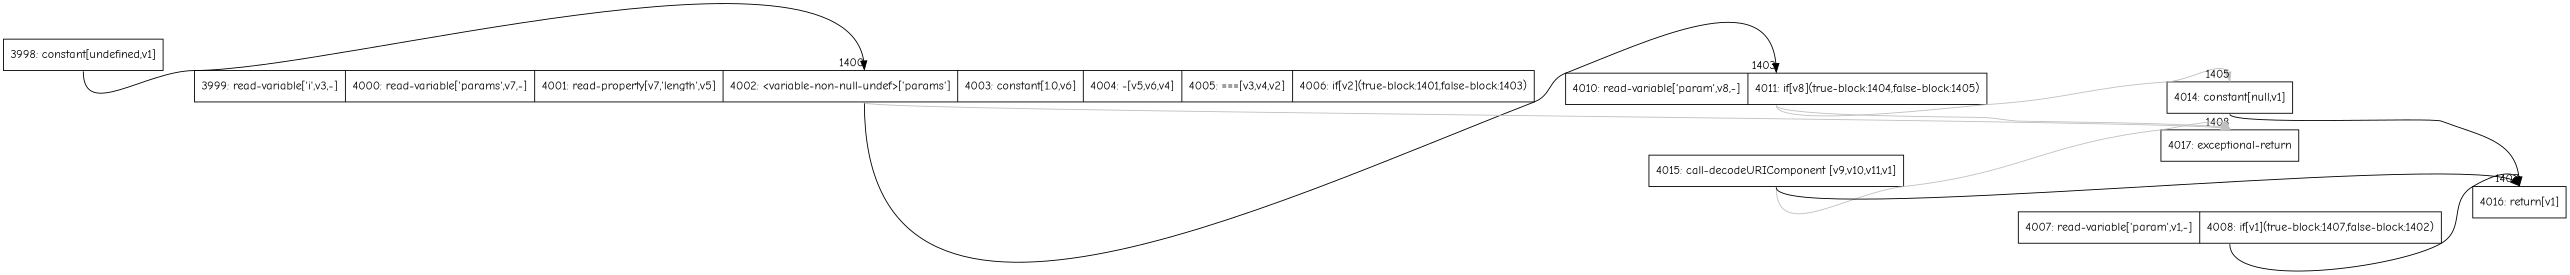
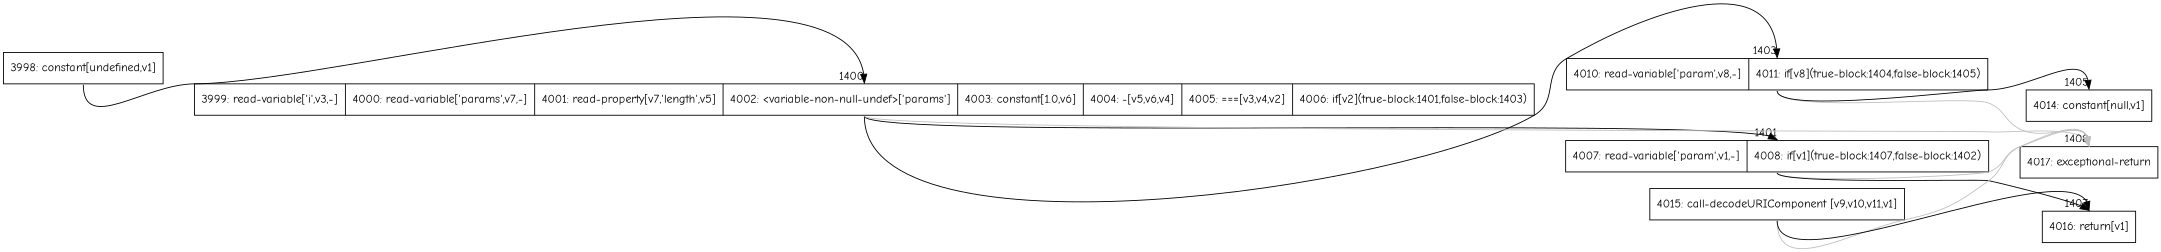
(2003, 103) -> (1935, 94)
(2386, 120) -> none
none -> (1316, 128)
none -> (1956, 175)
